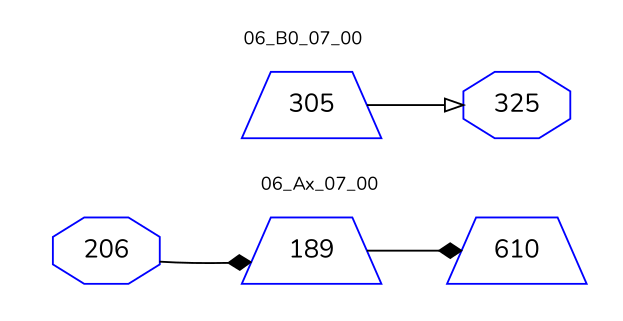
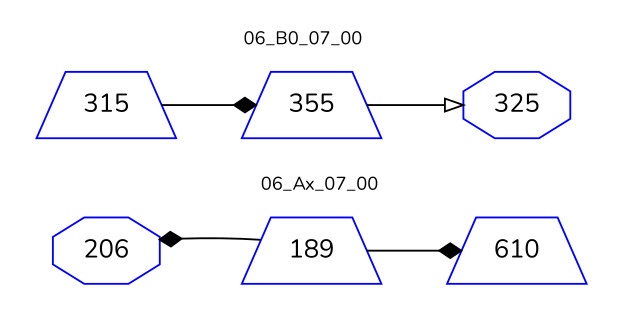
none -> (106, 105)
(312, 105) -> (312, 105)
(194, 263) -> (221, 238)
